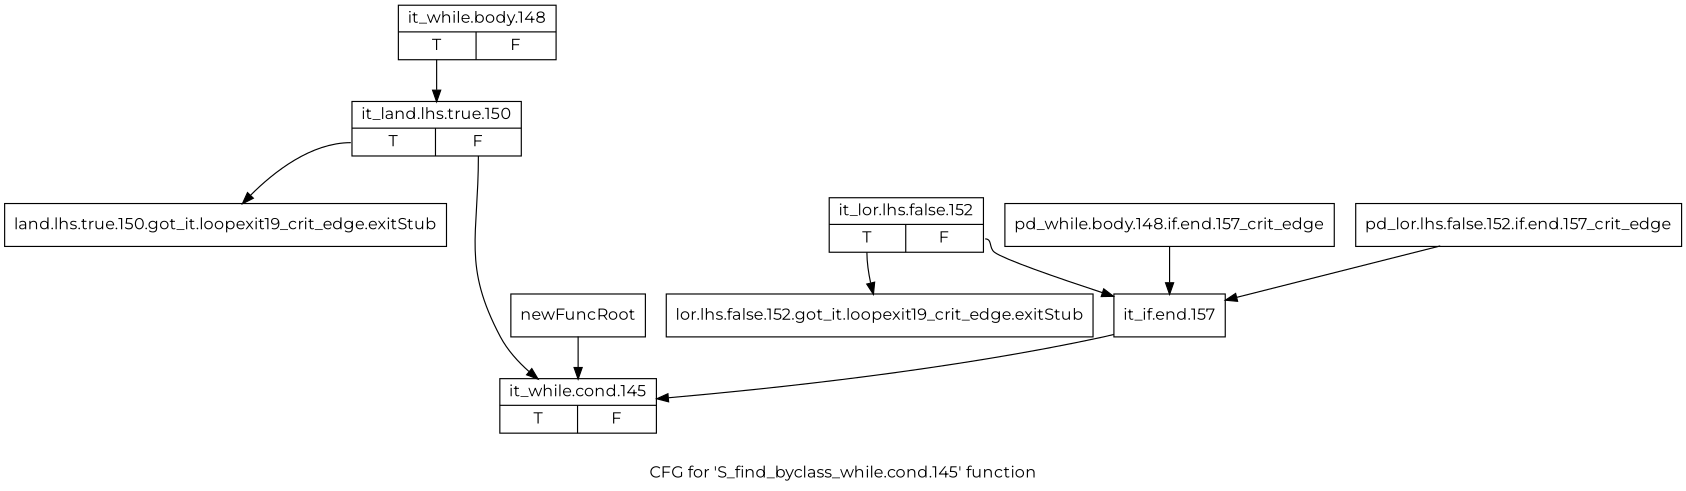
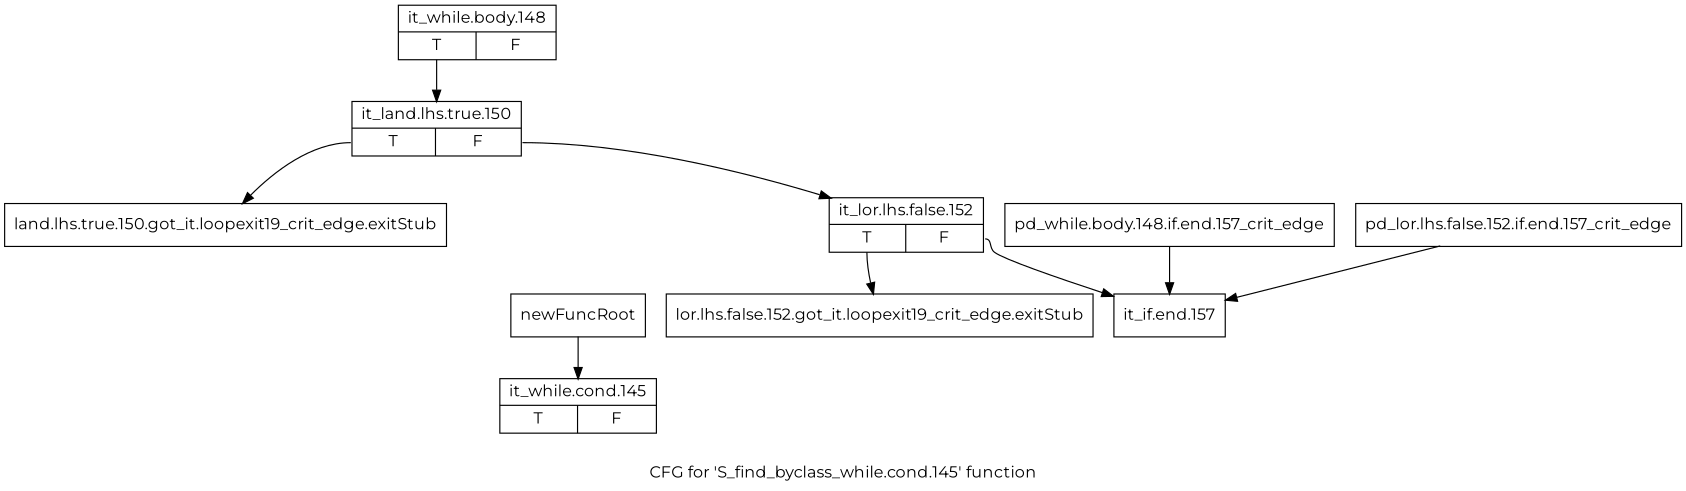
(477, 271) -> (673, 158)
(892, 373) -> none
